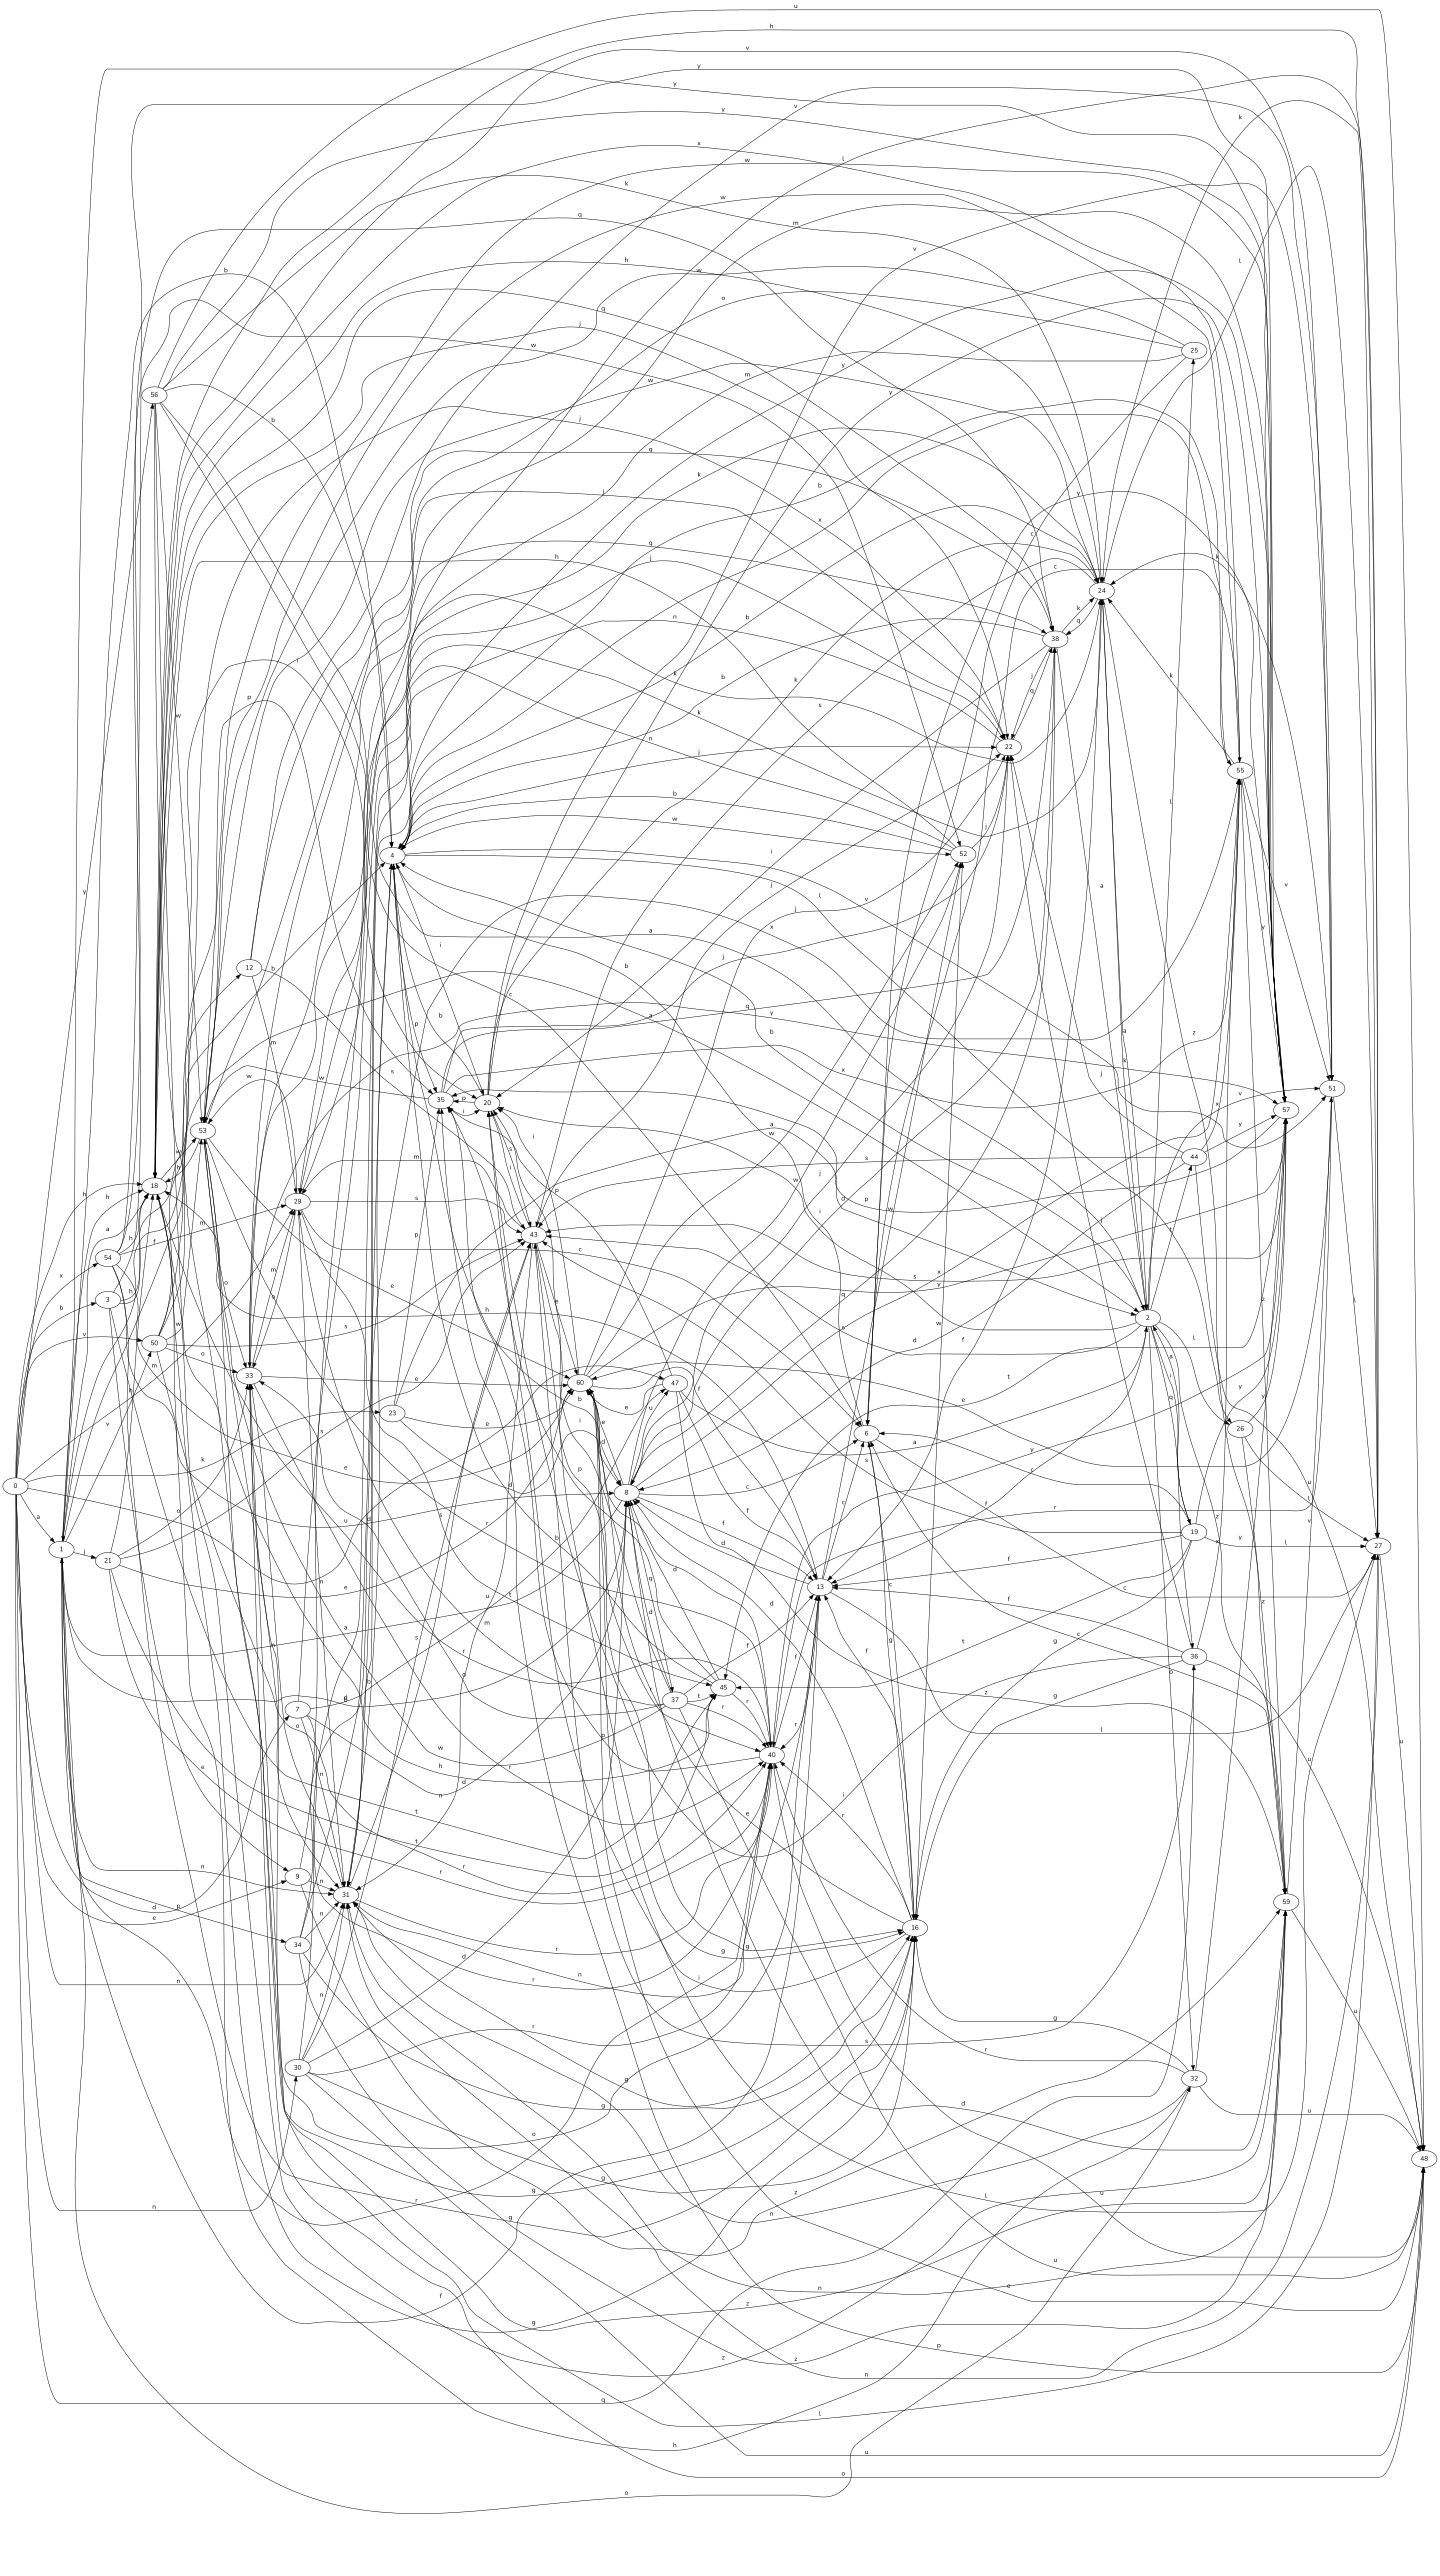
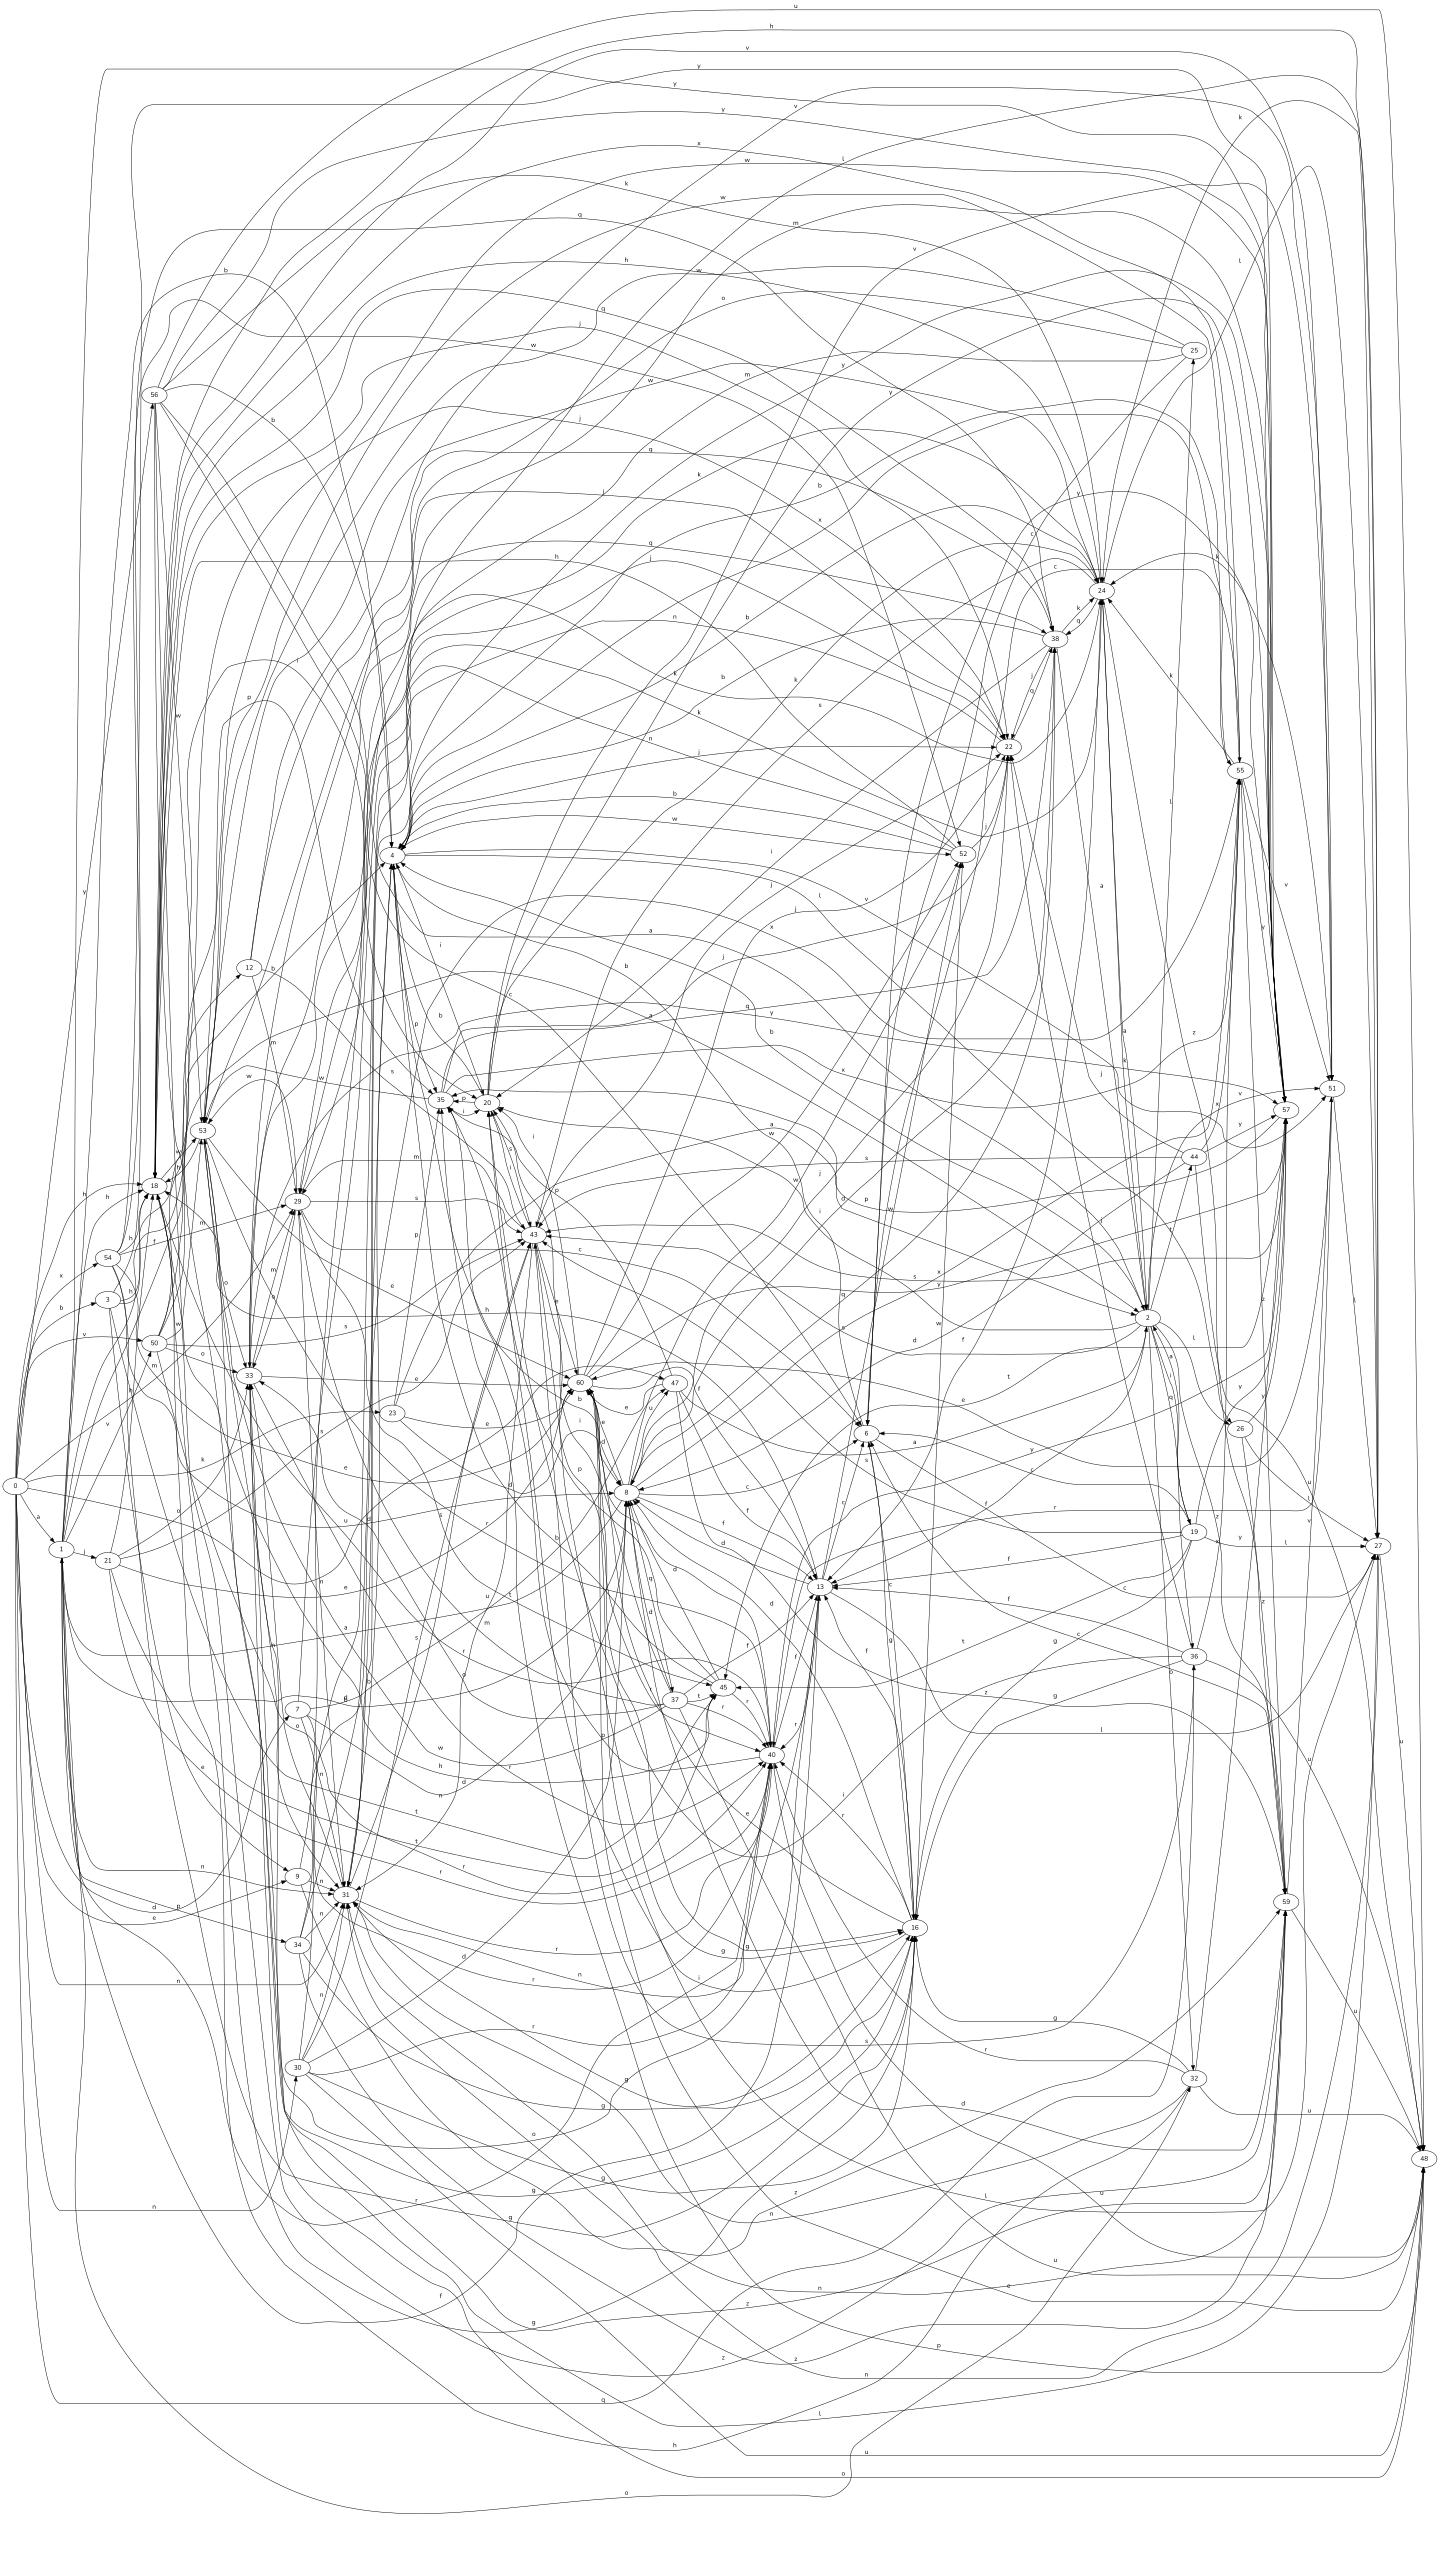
(87, 1353) -> none
